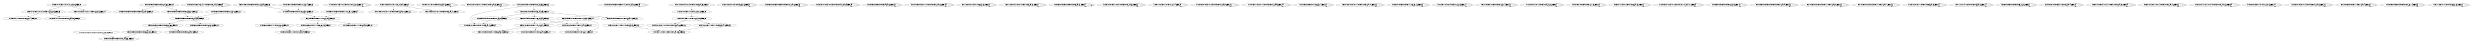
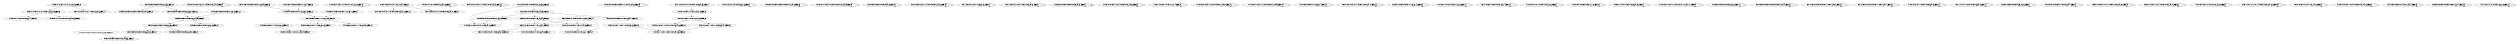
none -> (2210, 5)
